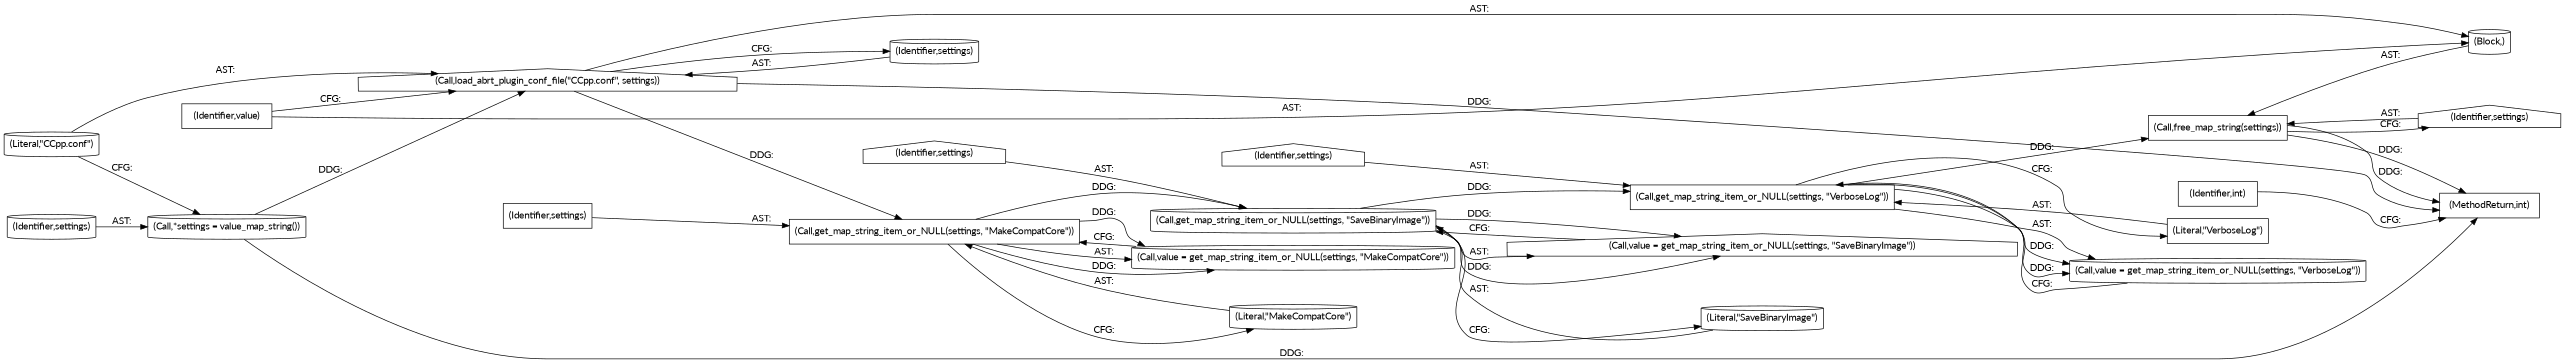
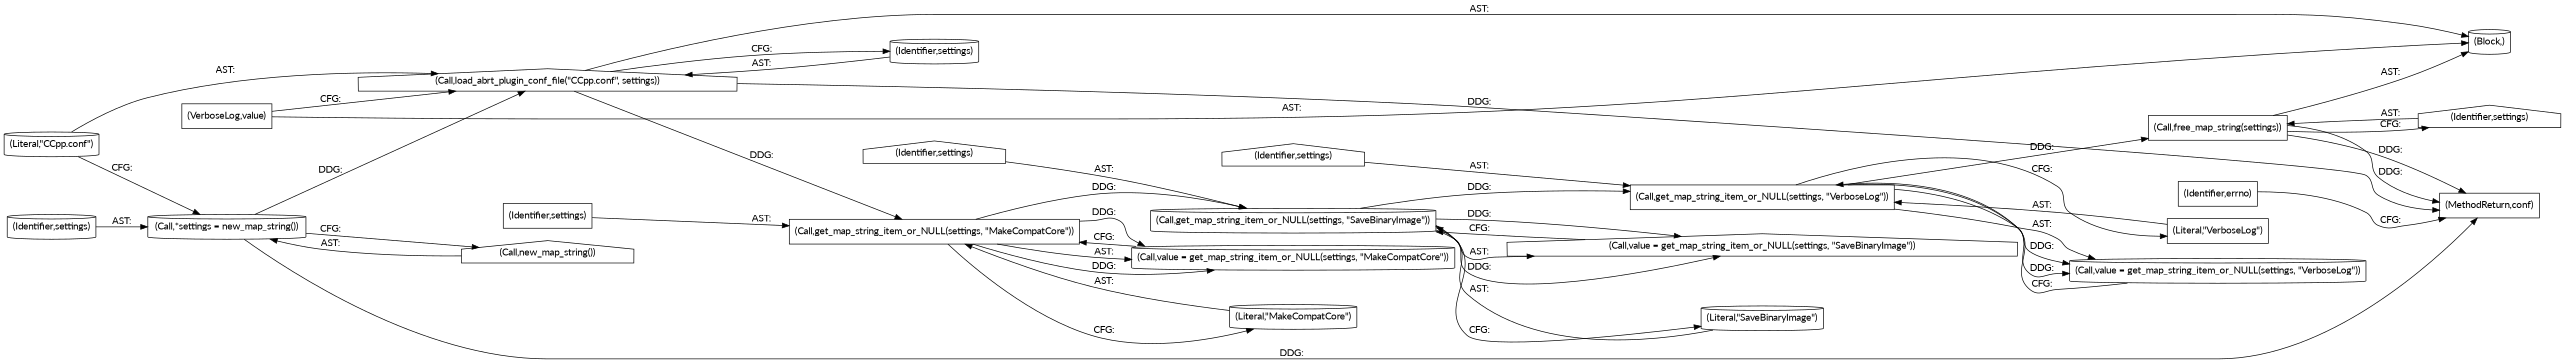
(2359, 73) -> (2369, 90)
(227, 116) -> (227, 116)
(2218, 194) -> (2218, 194)
(2490, 206) -> (2490, 206)
(227, 227) -> (227, 227)
none -> (548, 253)
